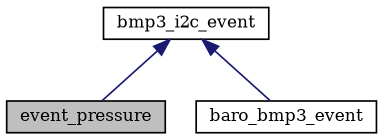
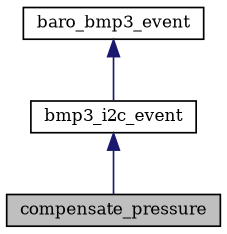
(242, 76) -> (114, 79)
(86, 117) -> (114, 210)
